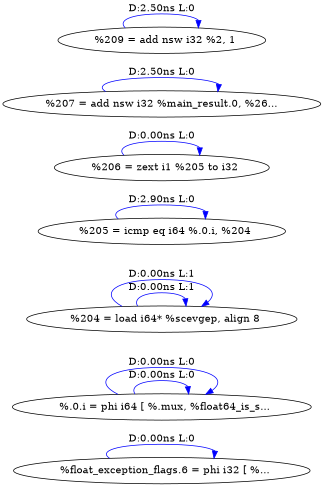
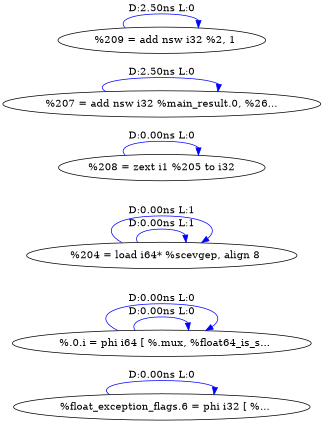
(162, 168) -> (162, 168)
(162, 231) -> none
